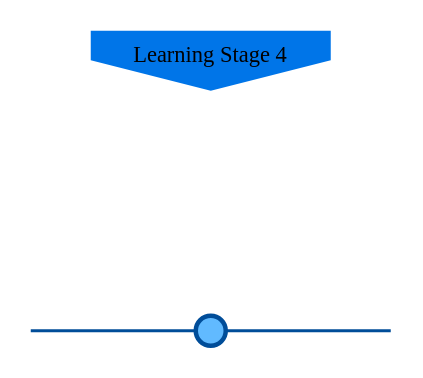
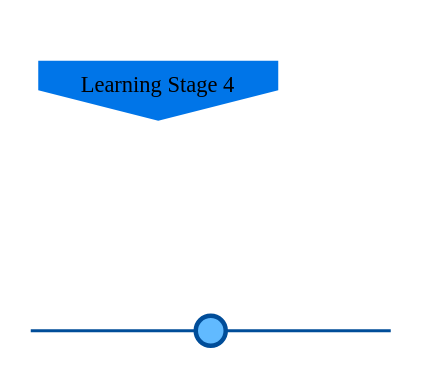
(211, 61) -> (158, 91)
